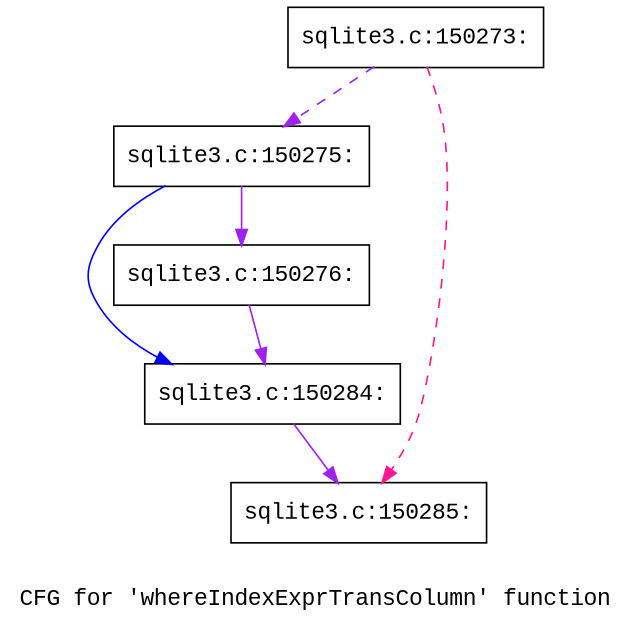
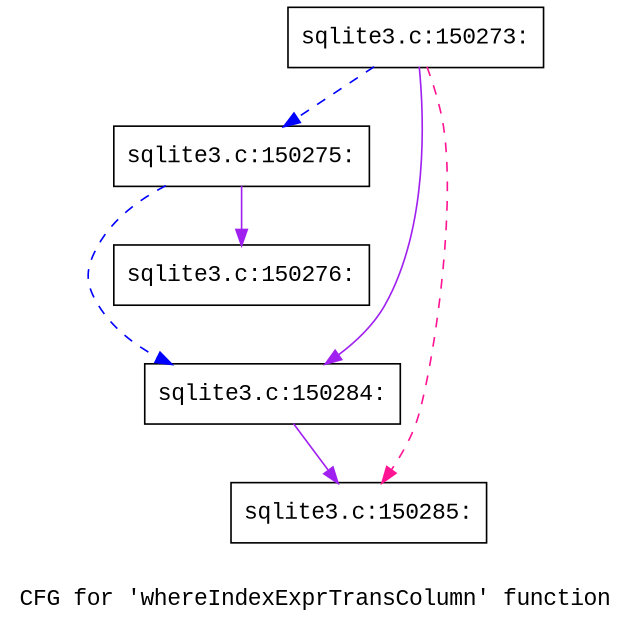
(336, 92) -> (336, 92)
(89, 269) -> (89, 269)
(255, 327) -> (413, 222)
